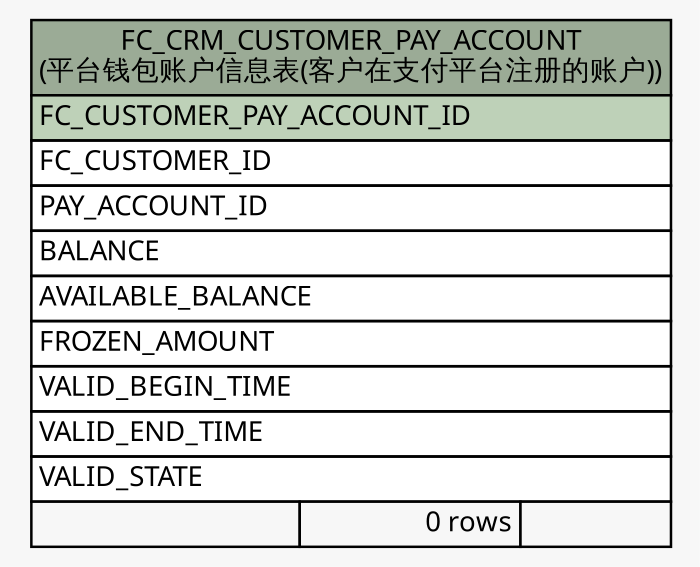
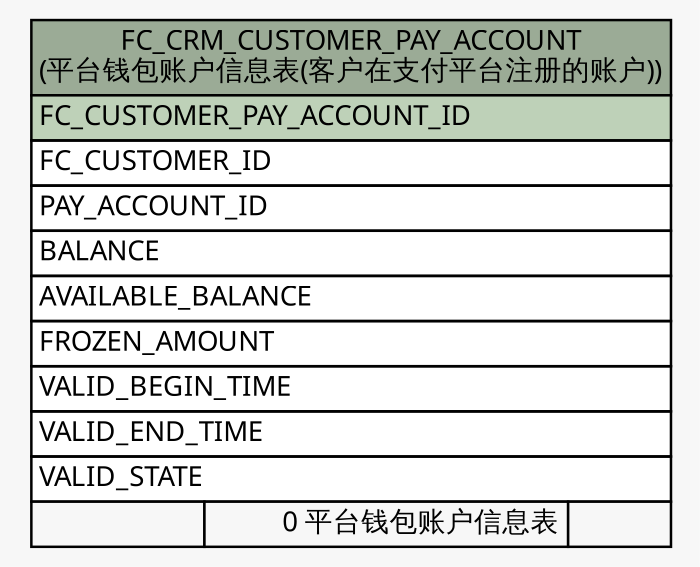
(469, 523) -> (421, 523)
